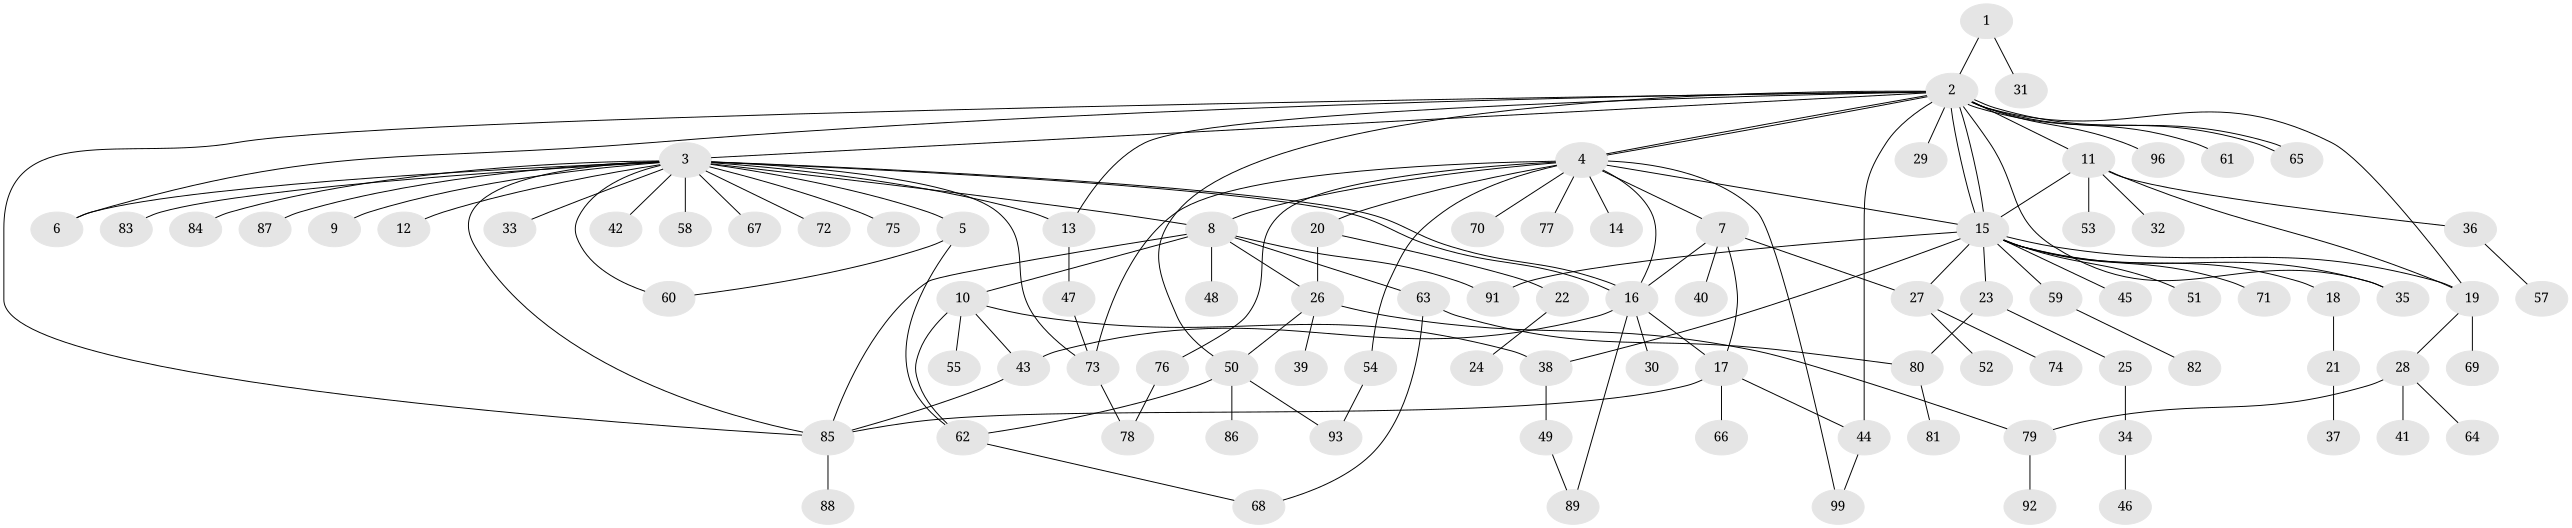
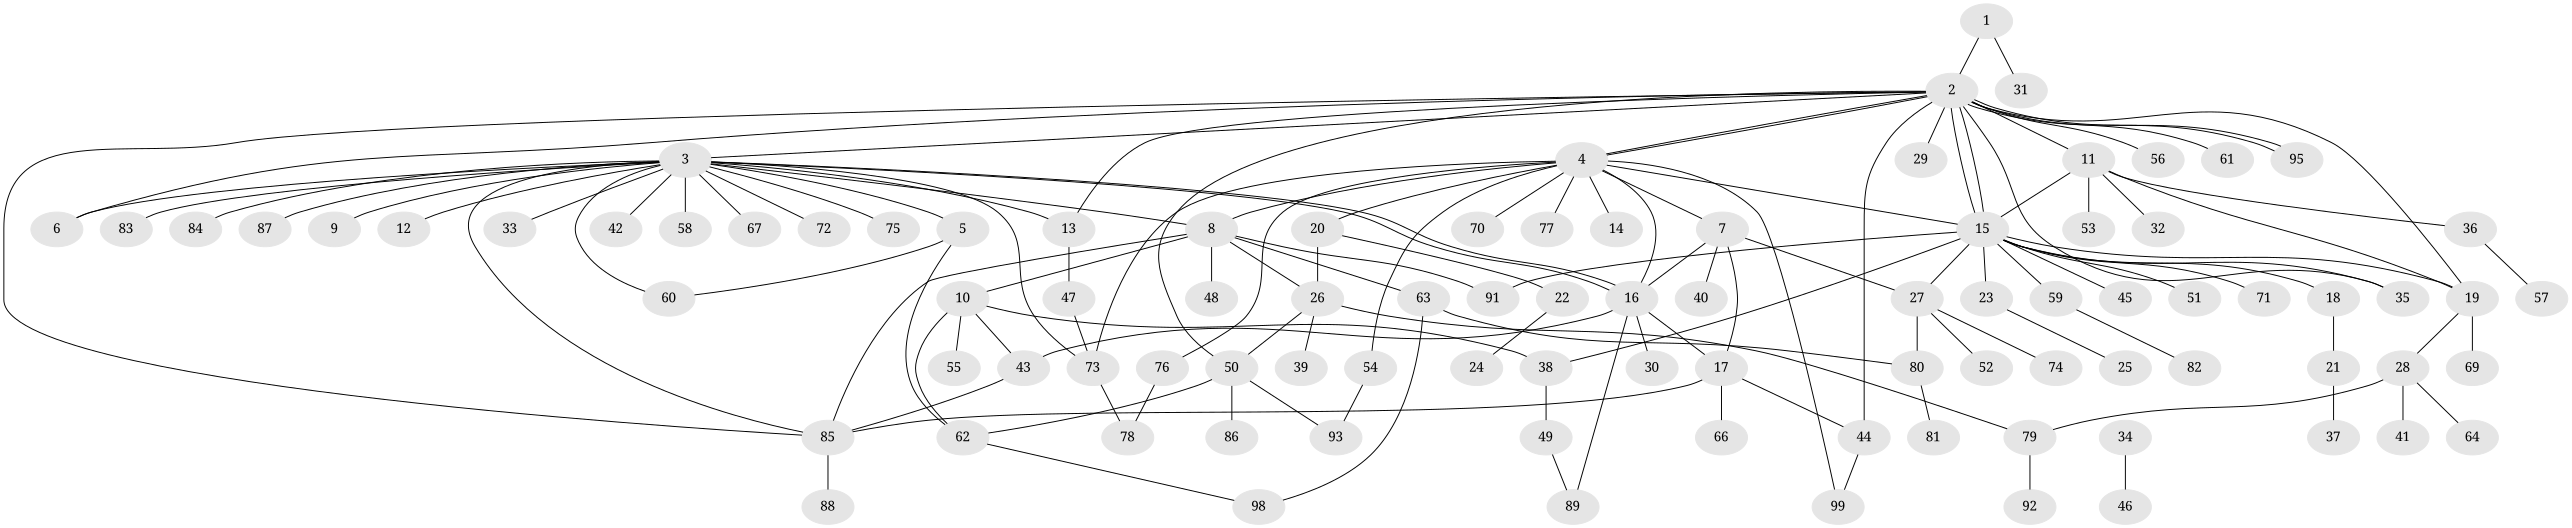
(2158, 160) -> (2158, 160)
(2297, 160) -> (2297, 160)
(1956, 329) -> (1917, 334)
(2125, 403) -> none
(1259, 507) -> (1259, 507)
